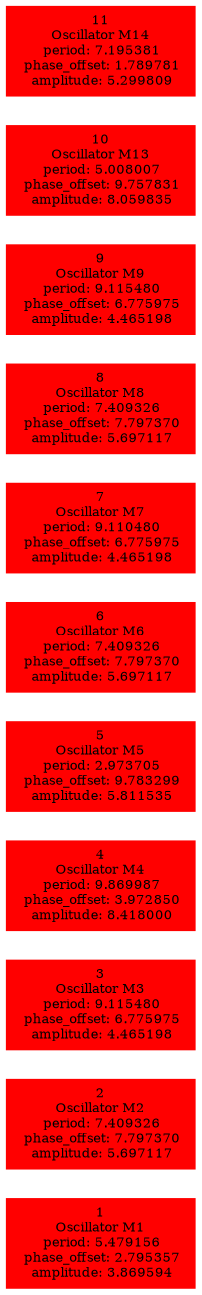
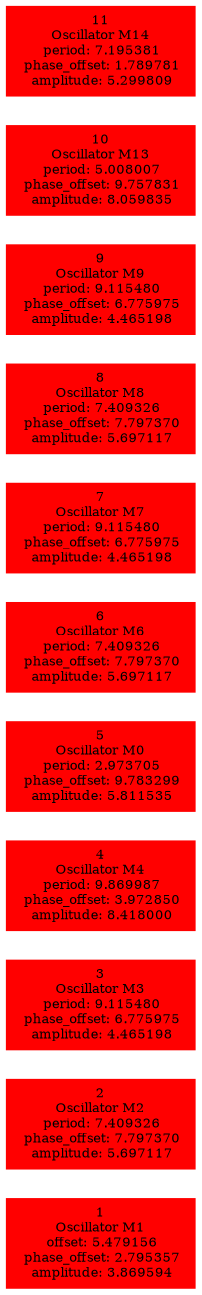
(101, 527) -> (101, 527)
(101, 751) -> (101, 751)
(101, 1243) -> (101, 1243)
